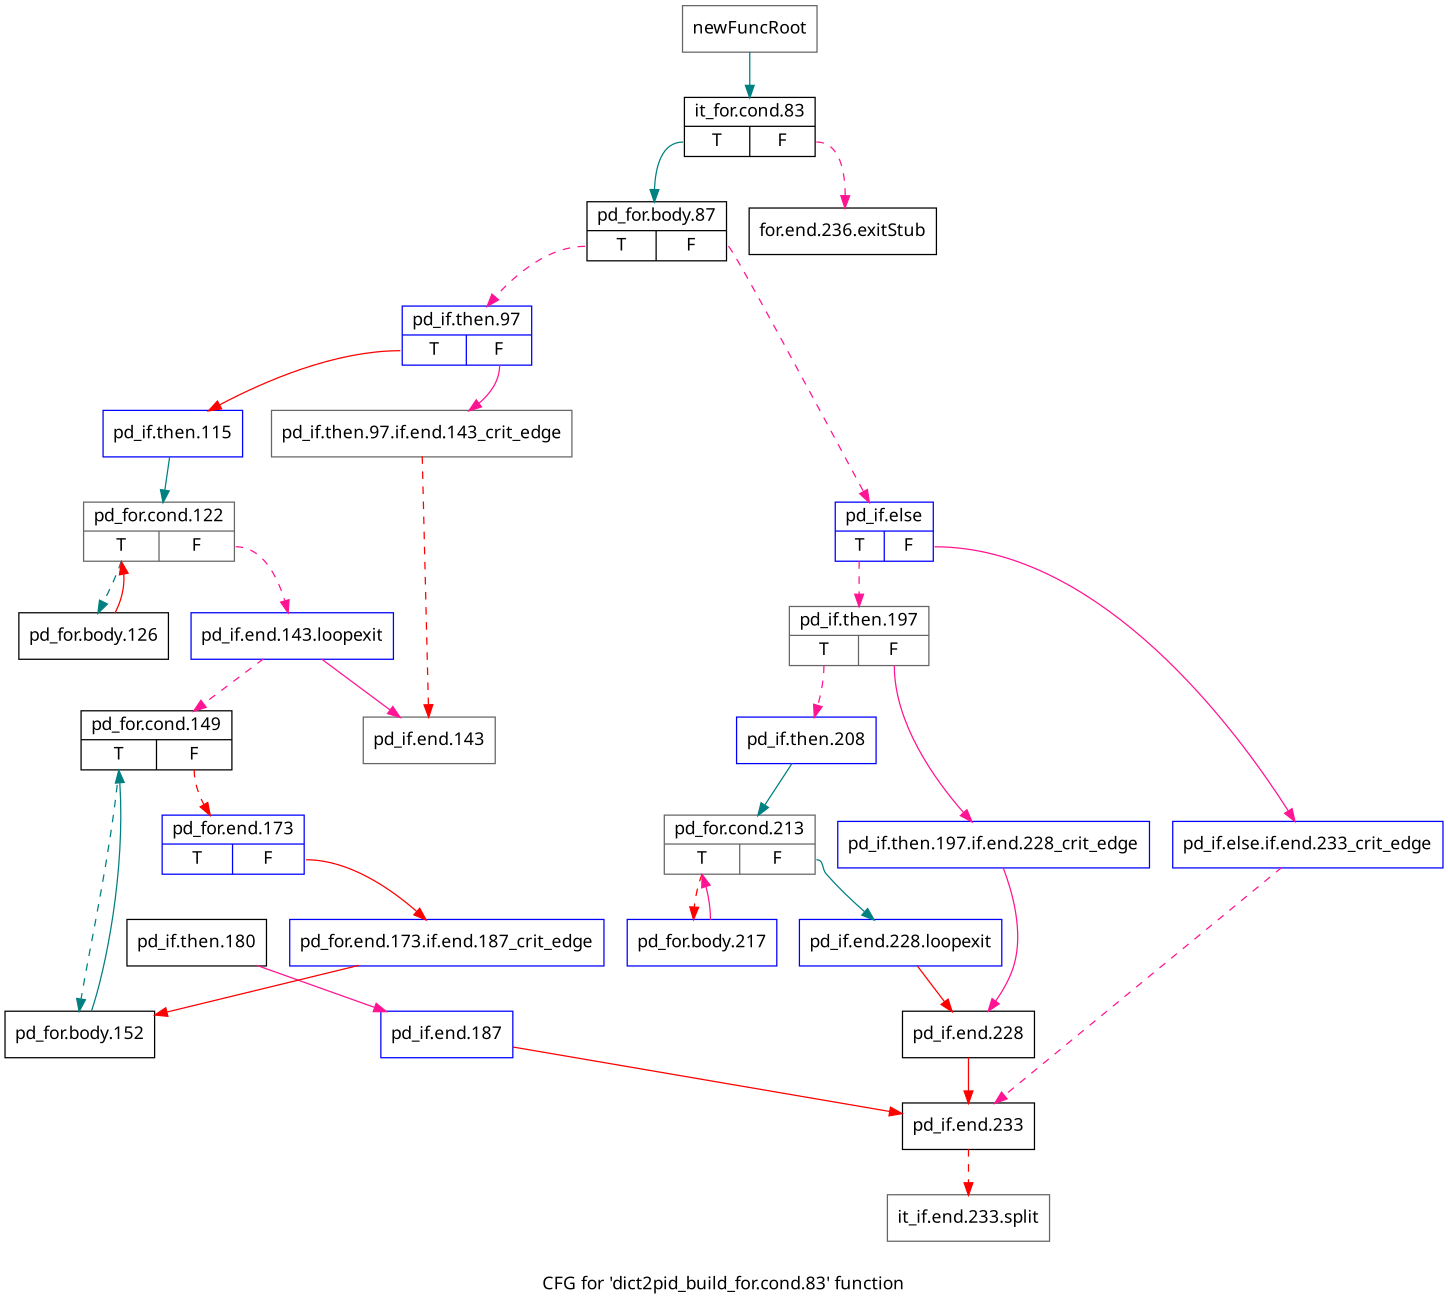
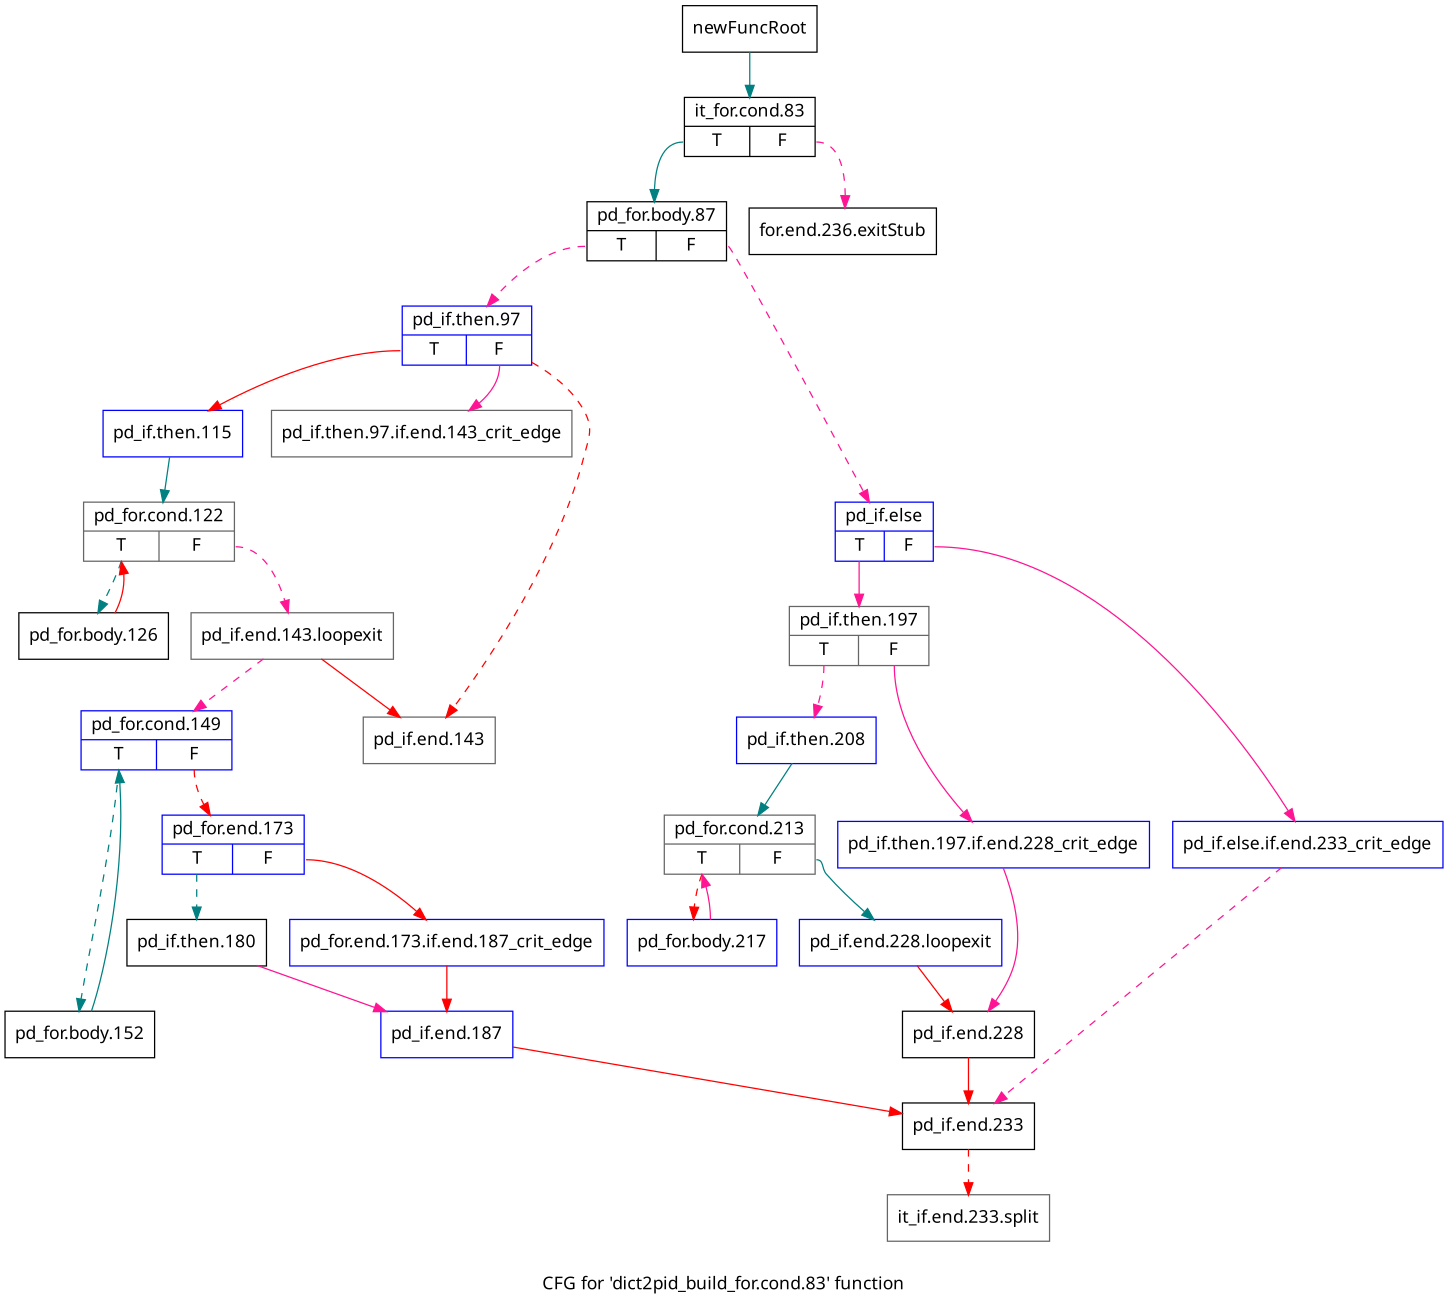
(750, 29) -> (750, 29)
(859, 578) -> (859, 578)
(425, 580) -> (556, 534)
(292, 636) -> (292, 636)
(356, 684) -> (356, 684)
(156, 740) -> (156, 740)
none -> (197, 891)
(263, 989) -> (447, 982)
